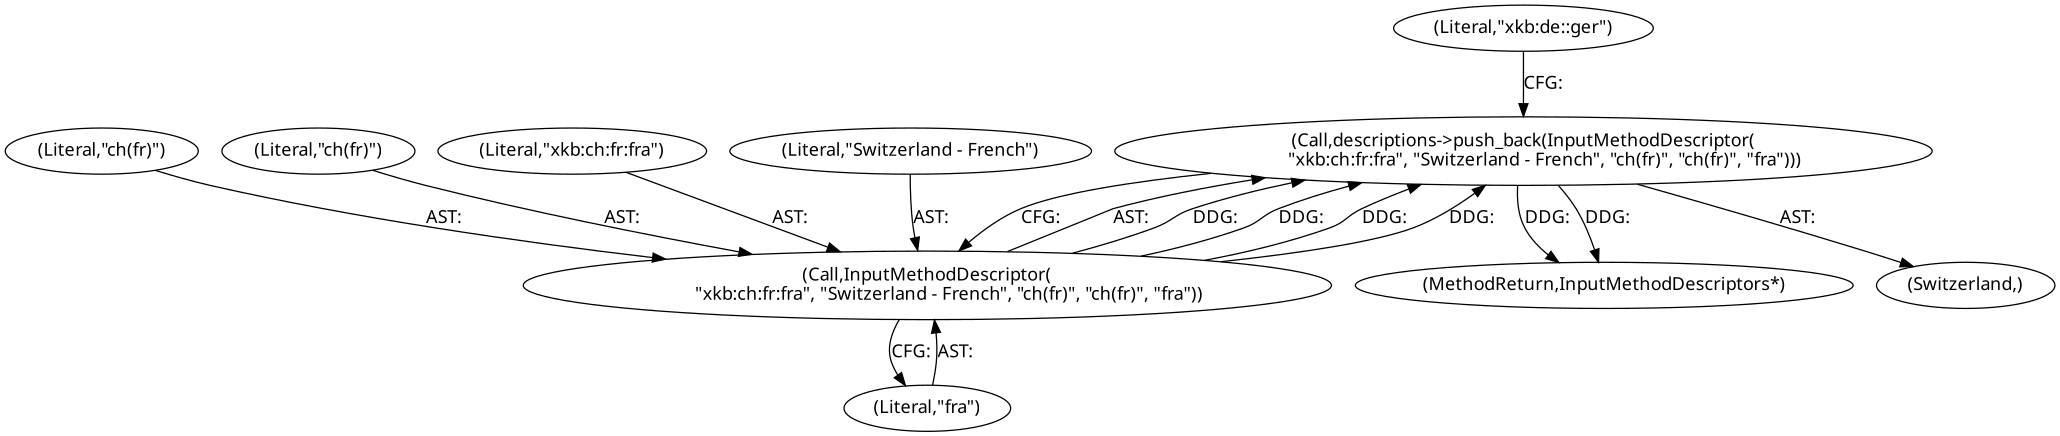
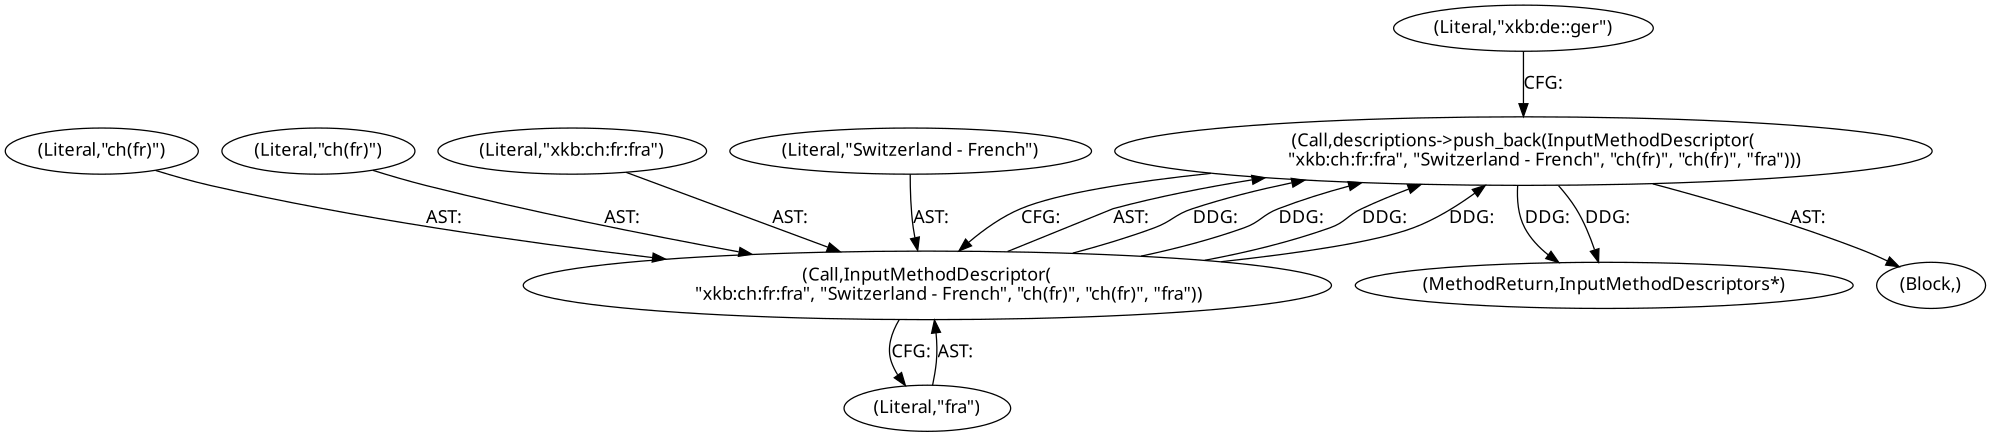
(1966, 285) -> (1931, 285)
